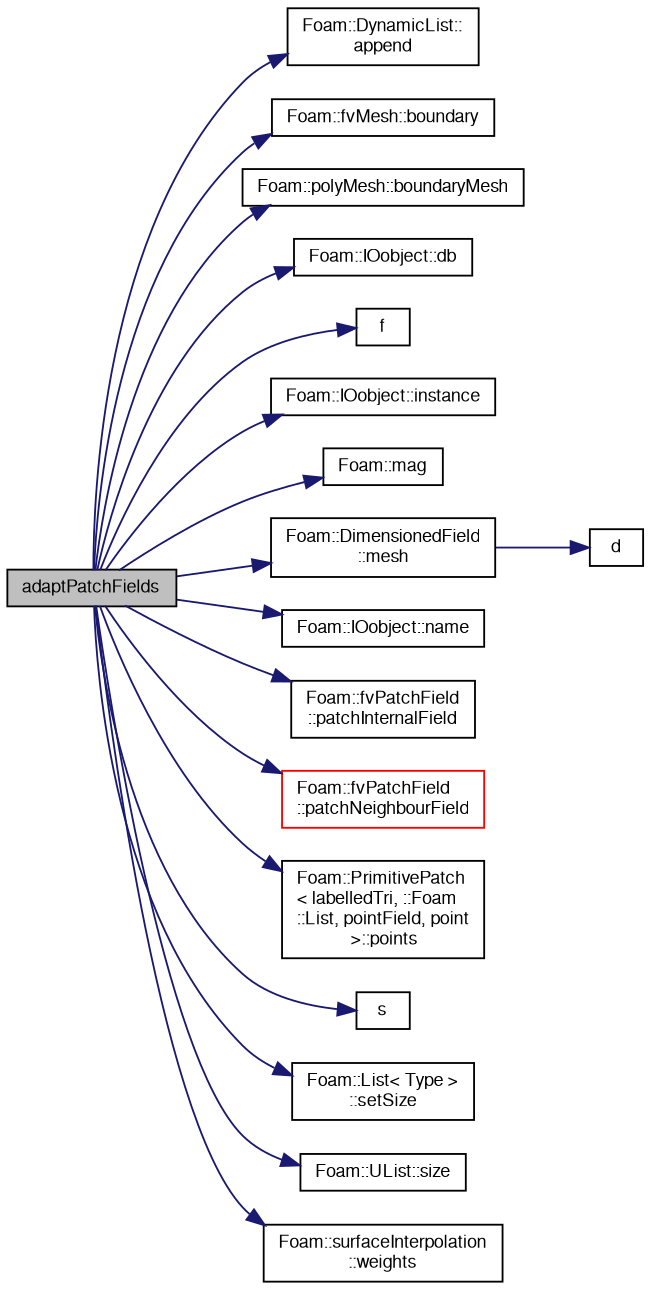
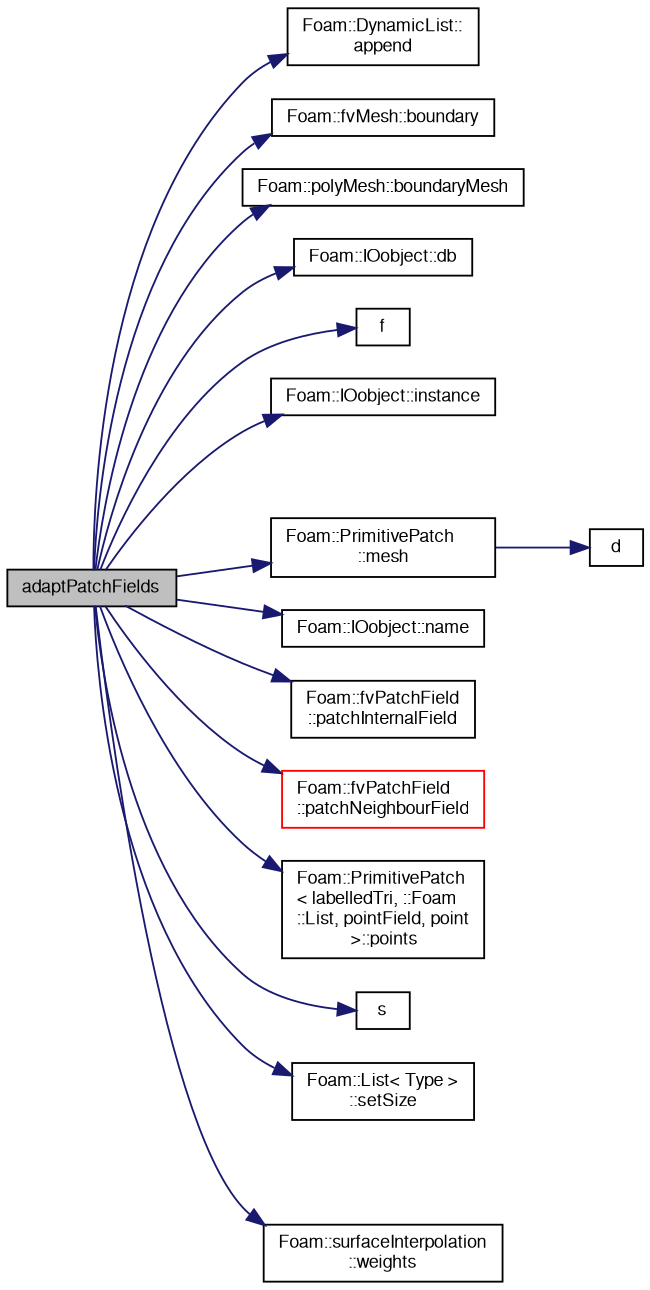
(383, 467) -> none
(383, 548) -> (383, 548)
(383, 1172) -> none
